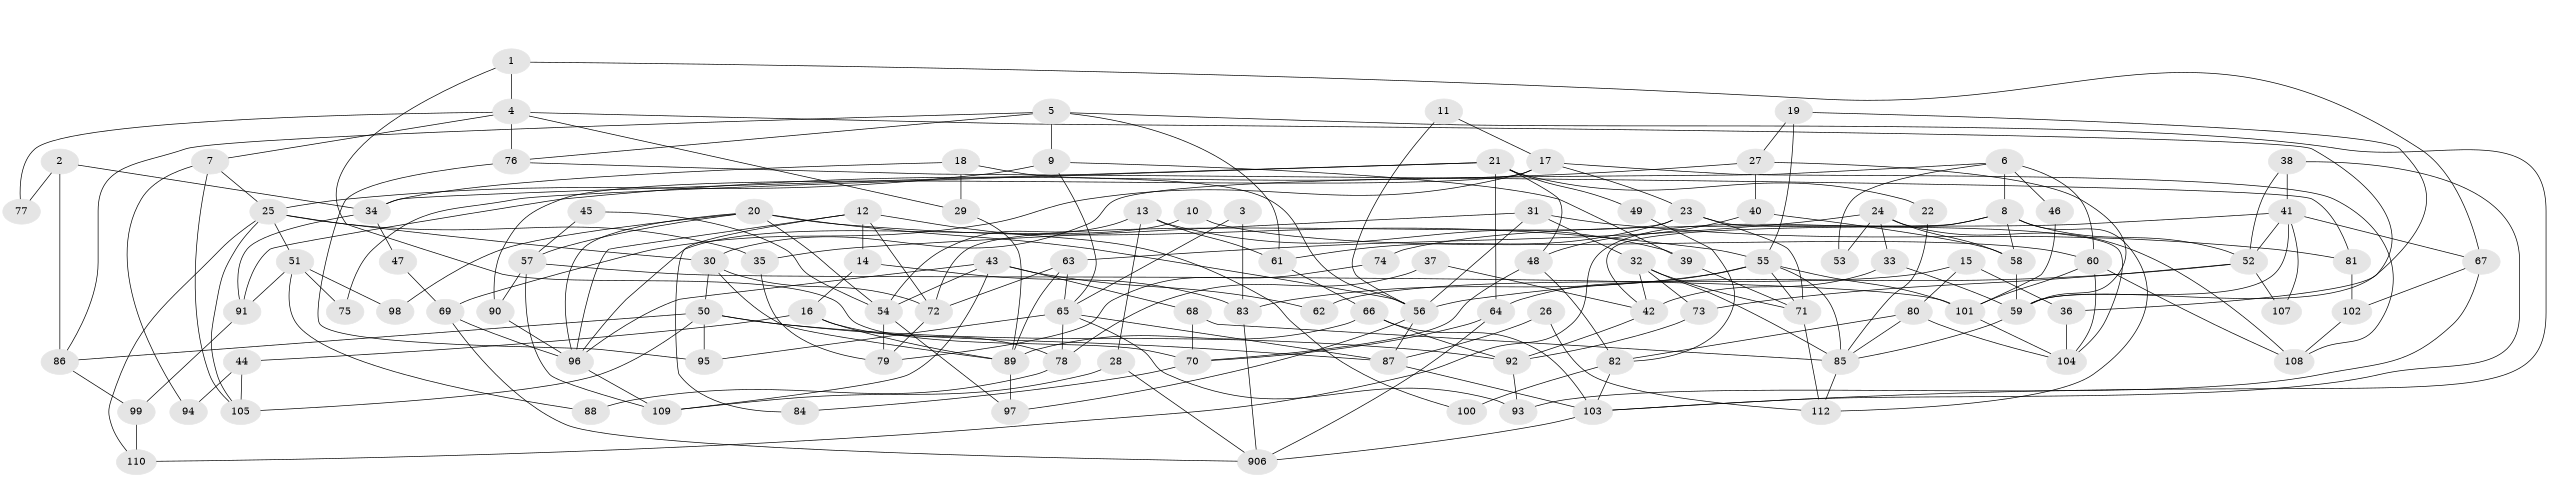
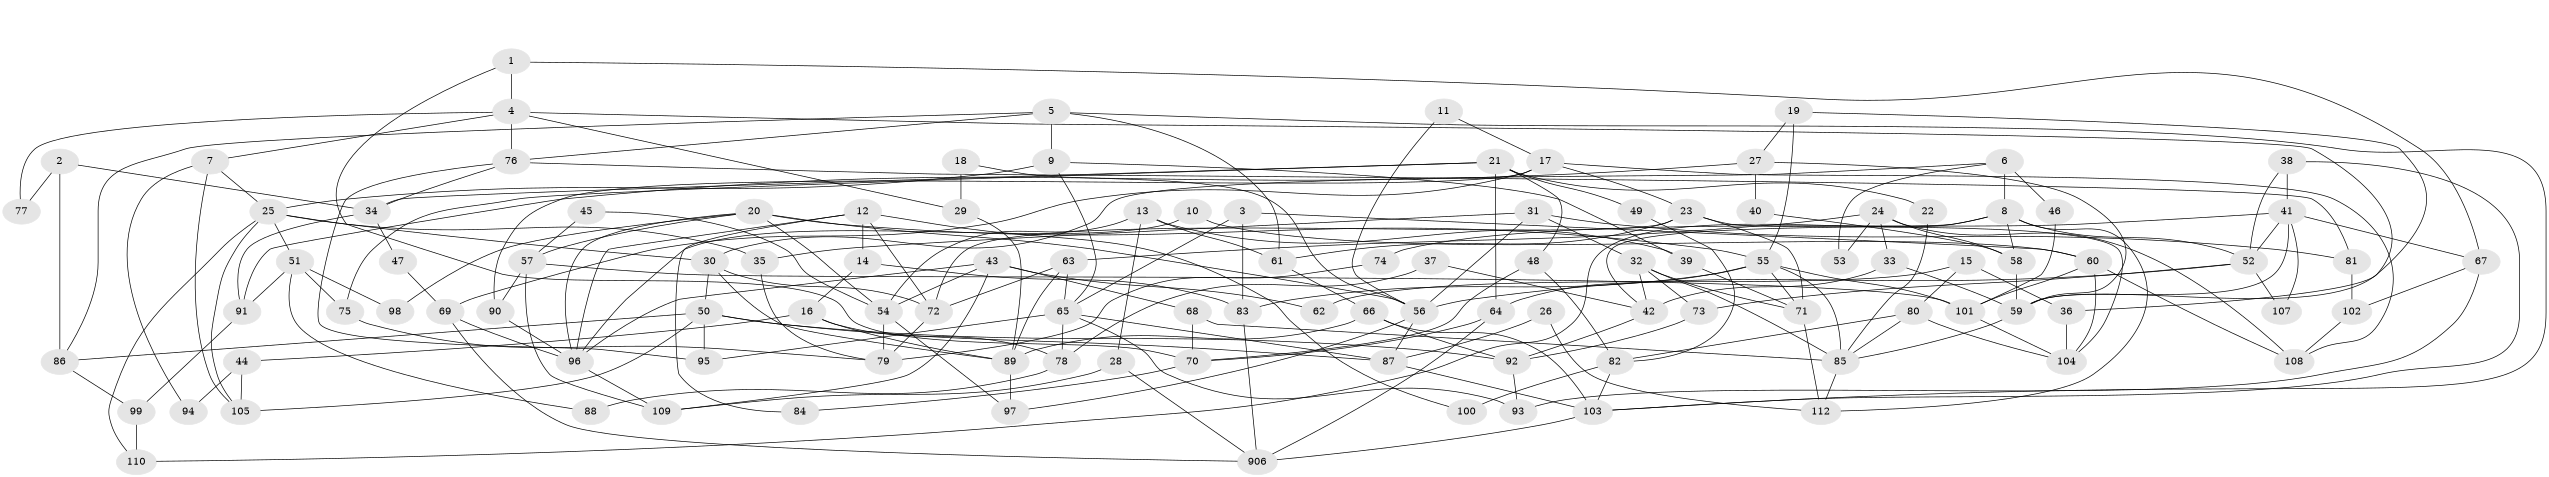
(663, 173) -> (440, 185)
(2073, 192) -> (1526, 225)
(1643, 234) -> none
none -> (624, 346)
